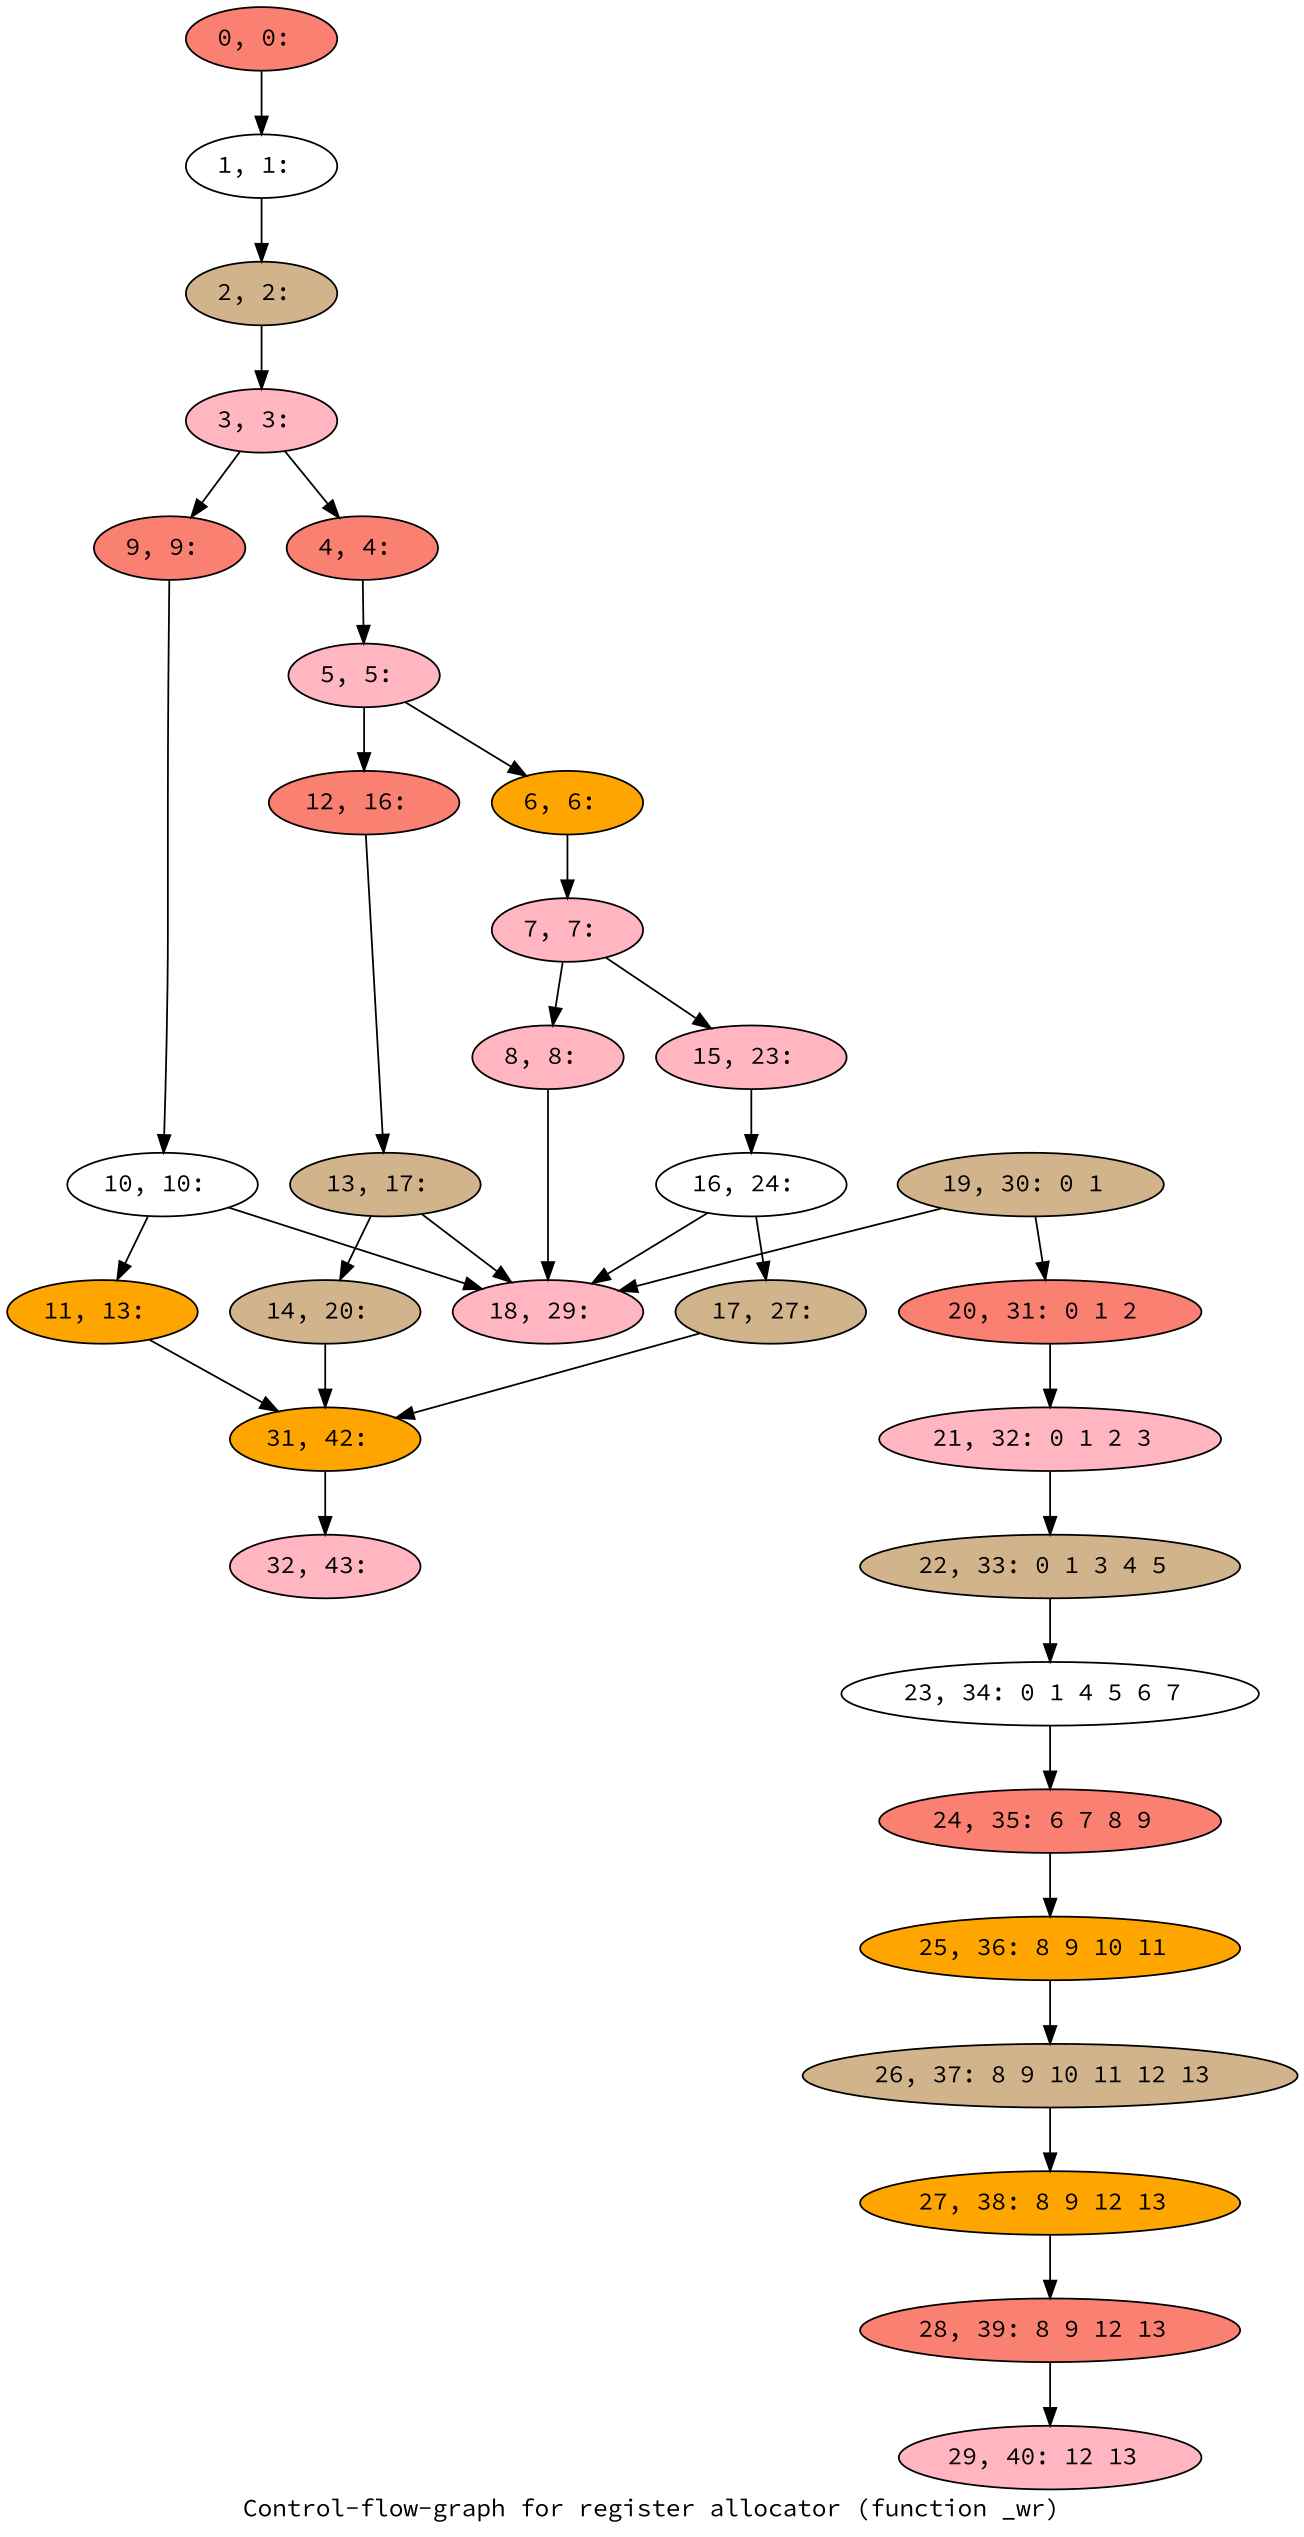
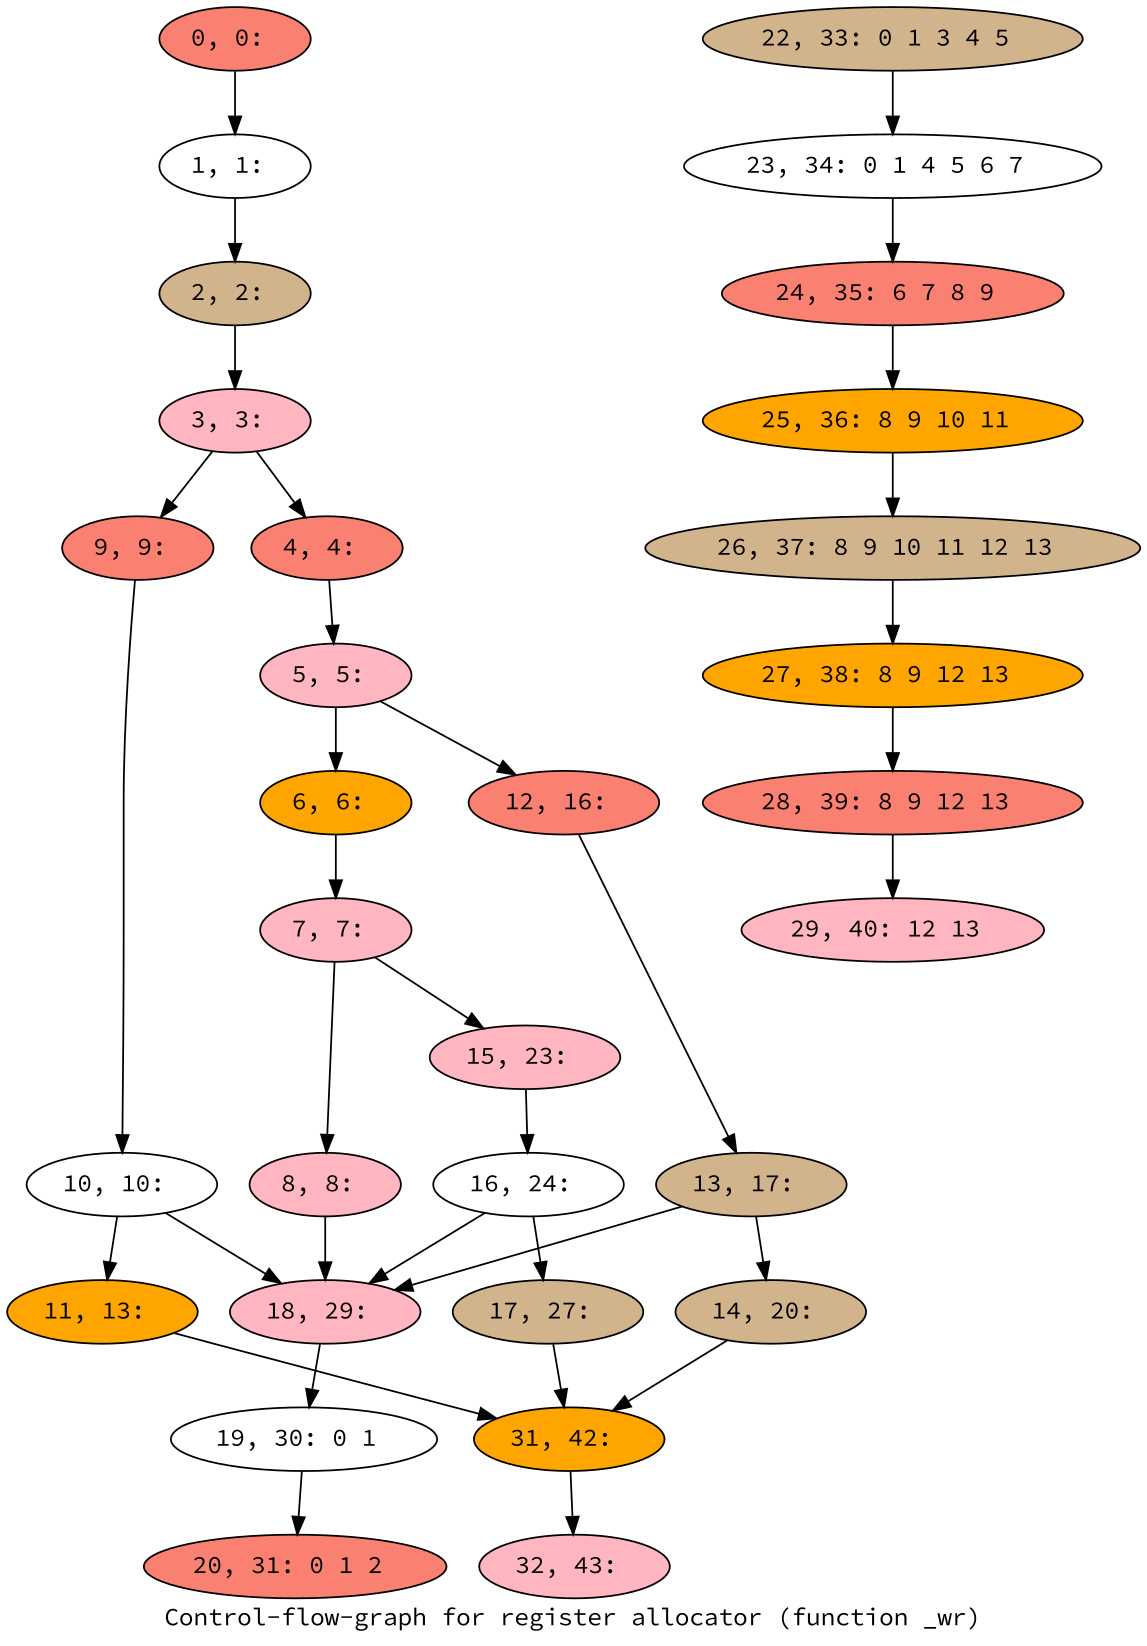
(1031, 1185) -> (304, 1439)
(789, 1247) -> (317, 1360)
(1050, 1439) -> none
